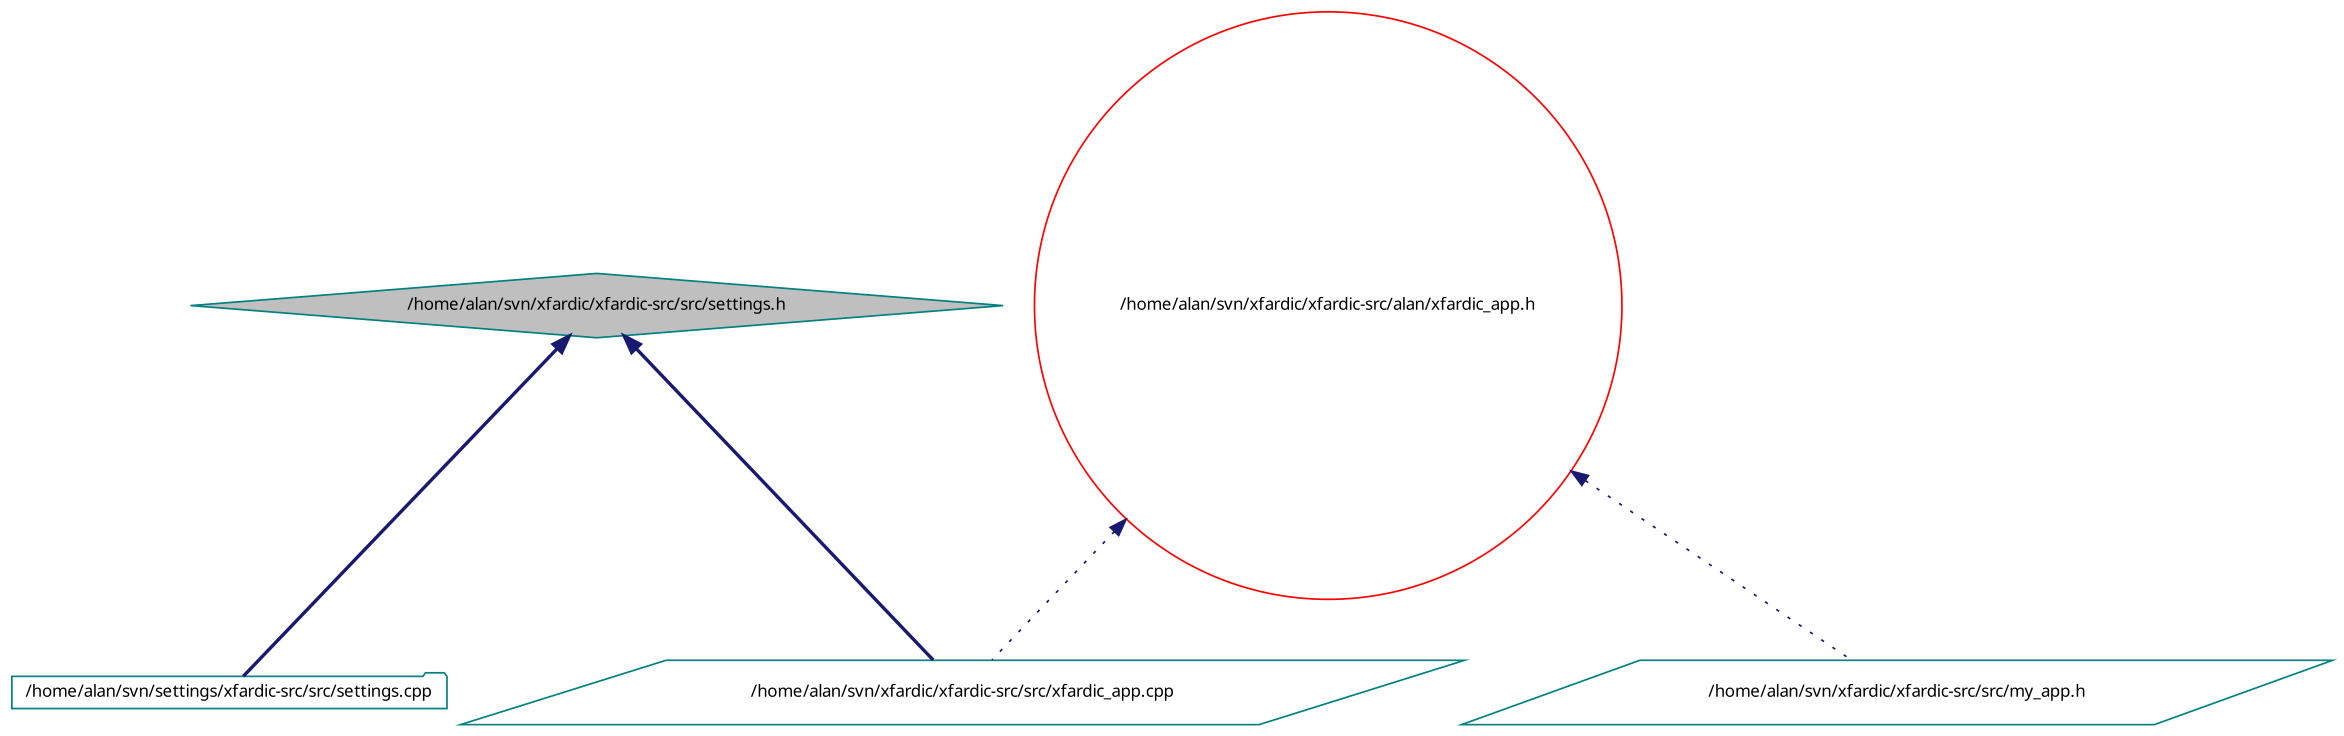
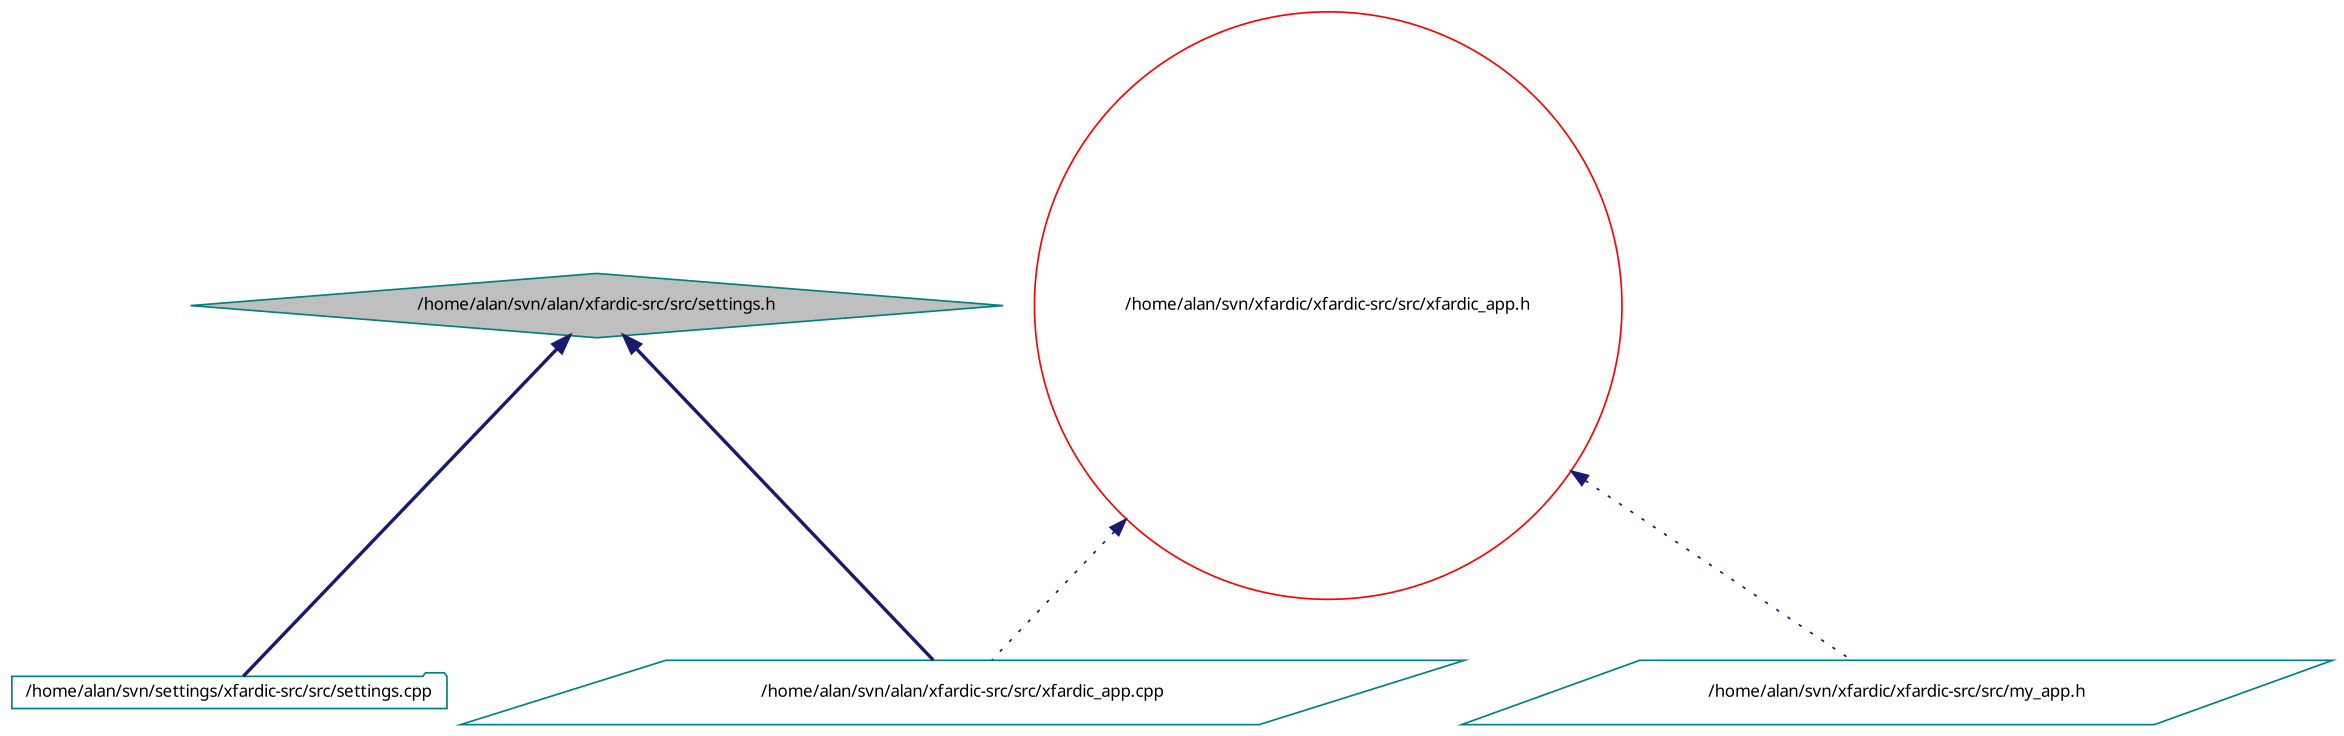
(597, 306) -> (597, 306)
(1328, 306) -> (1328, 306)
(963, 692) -> (963, 692)
